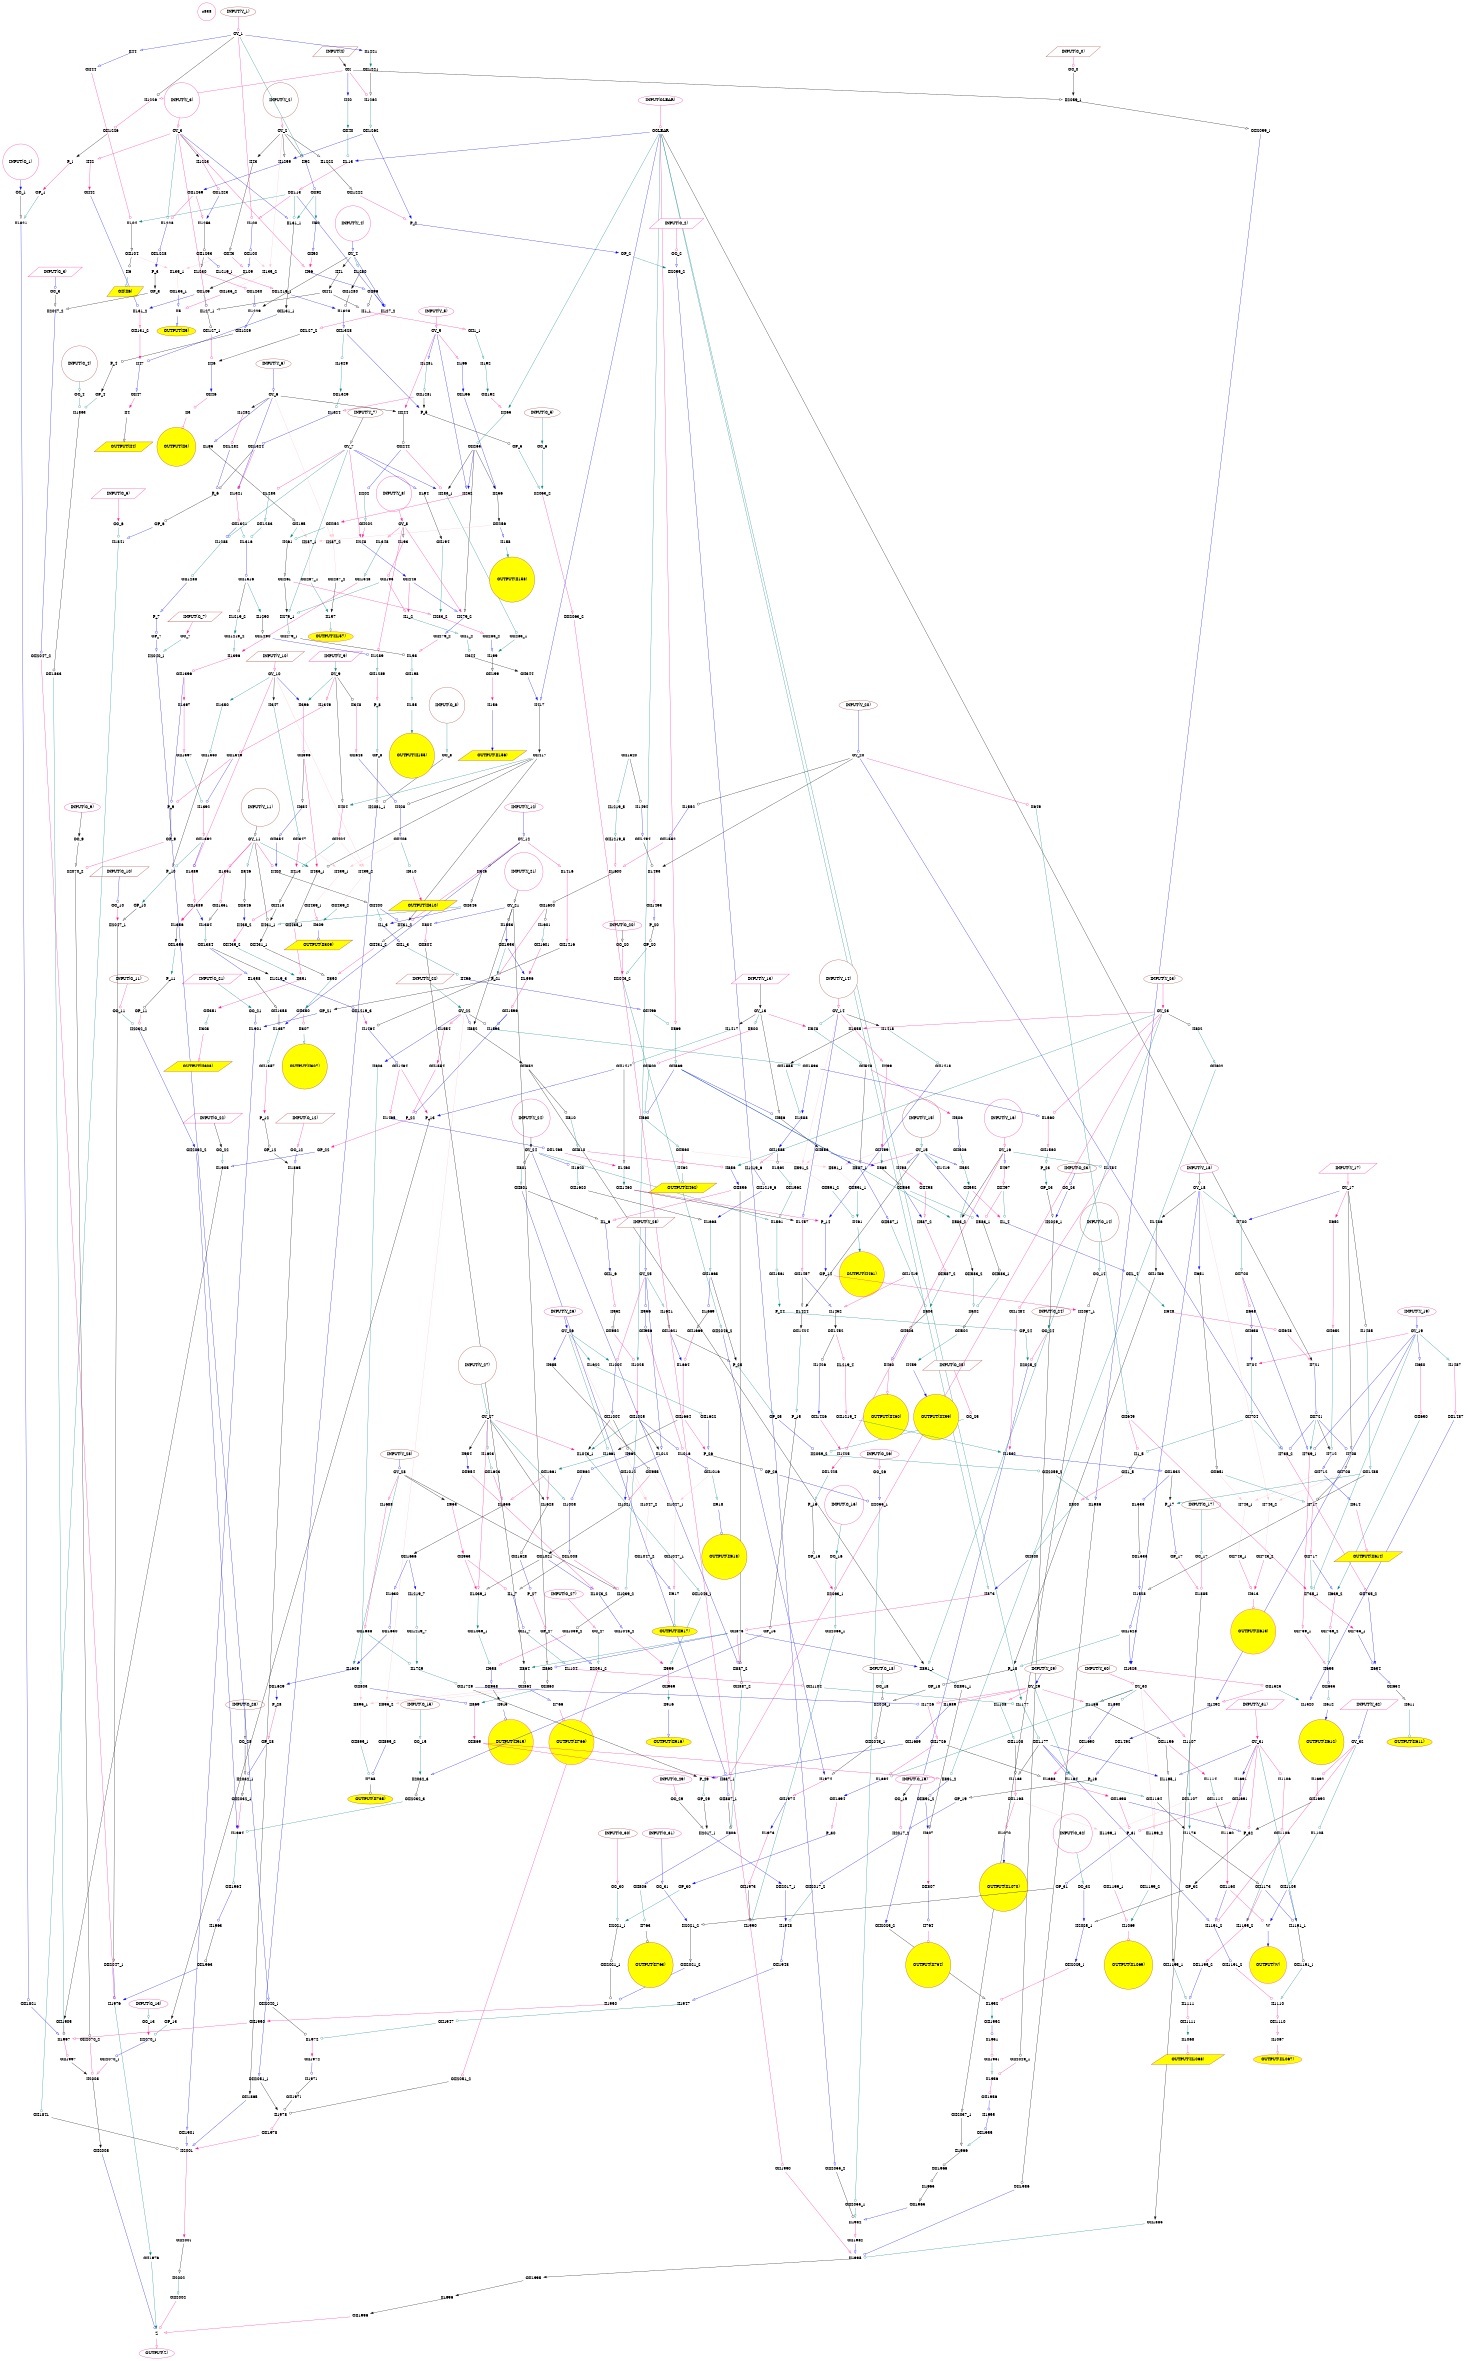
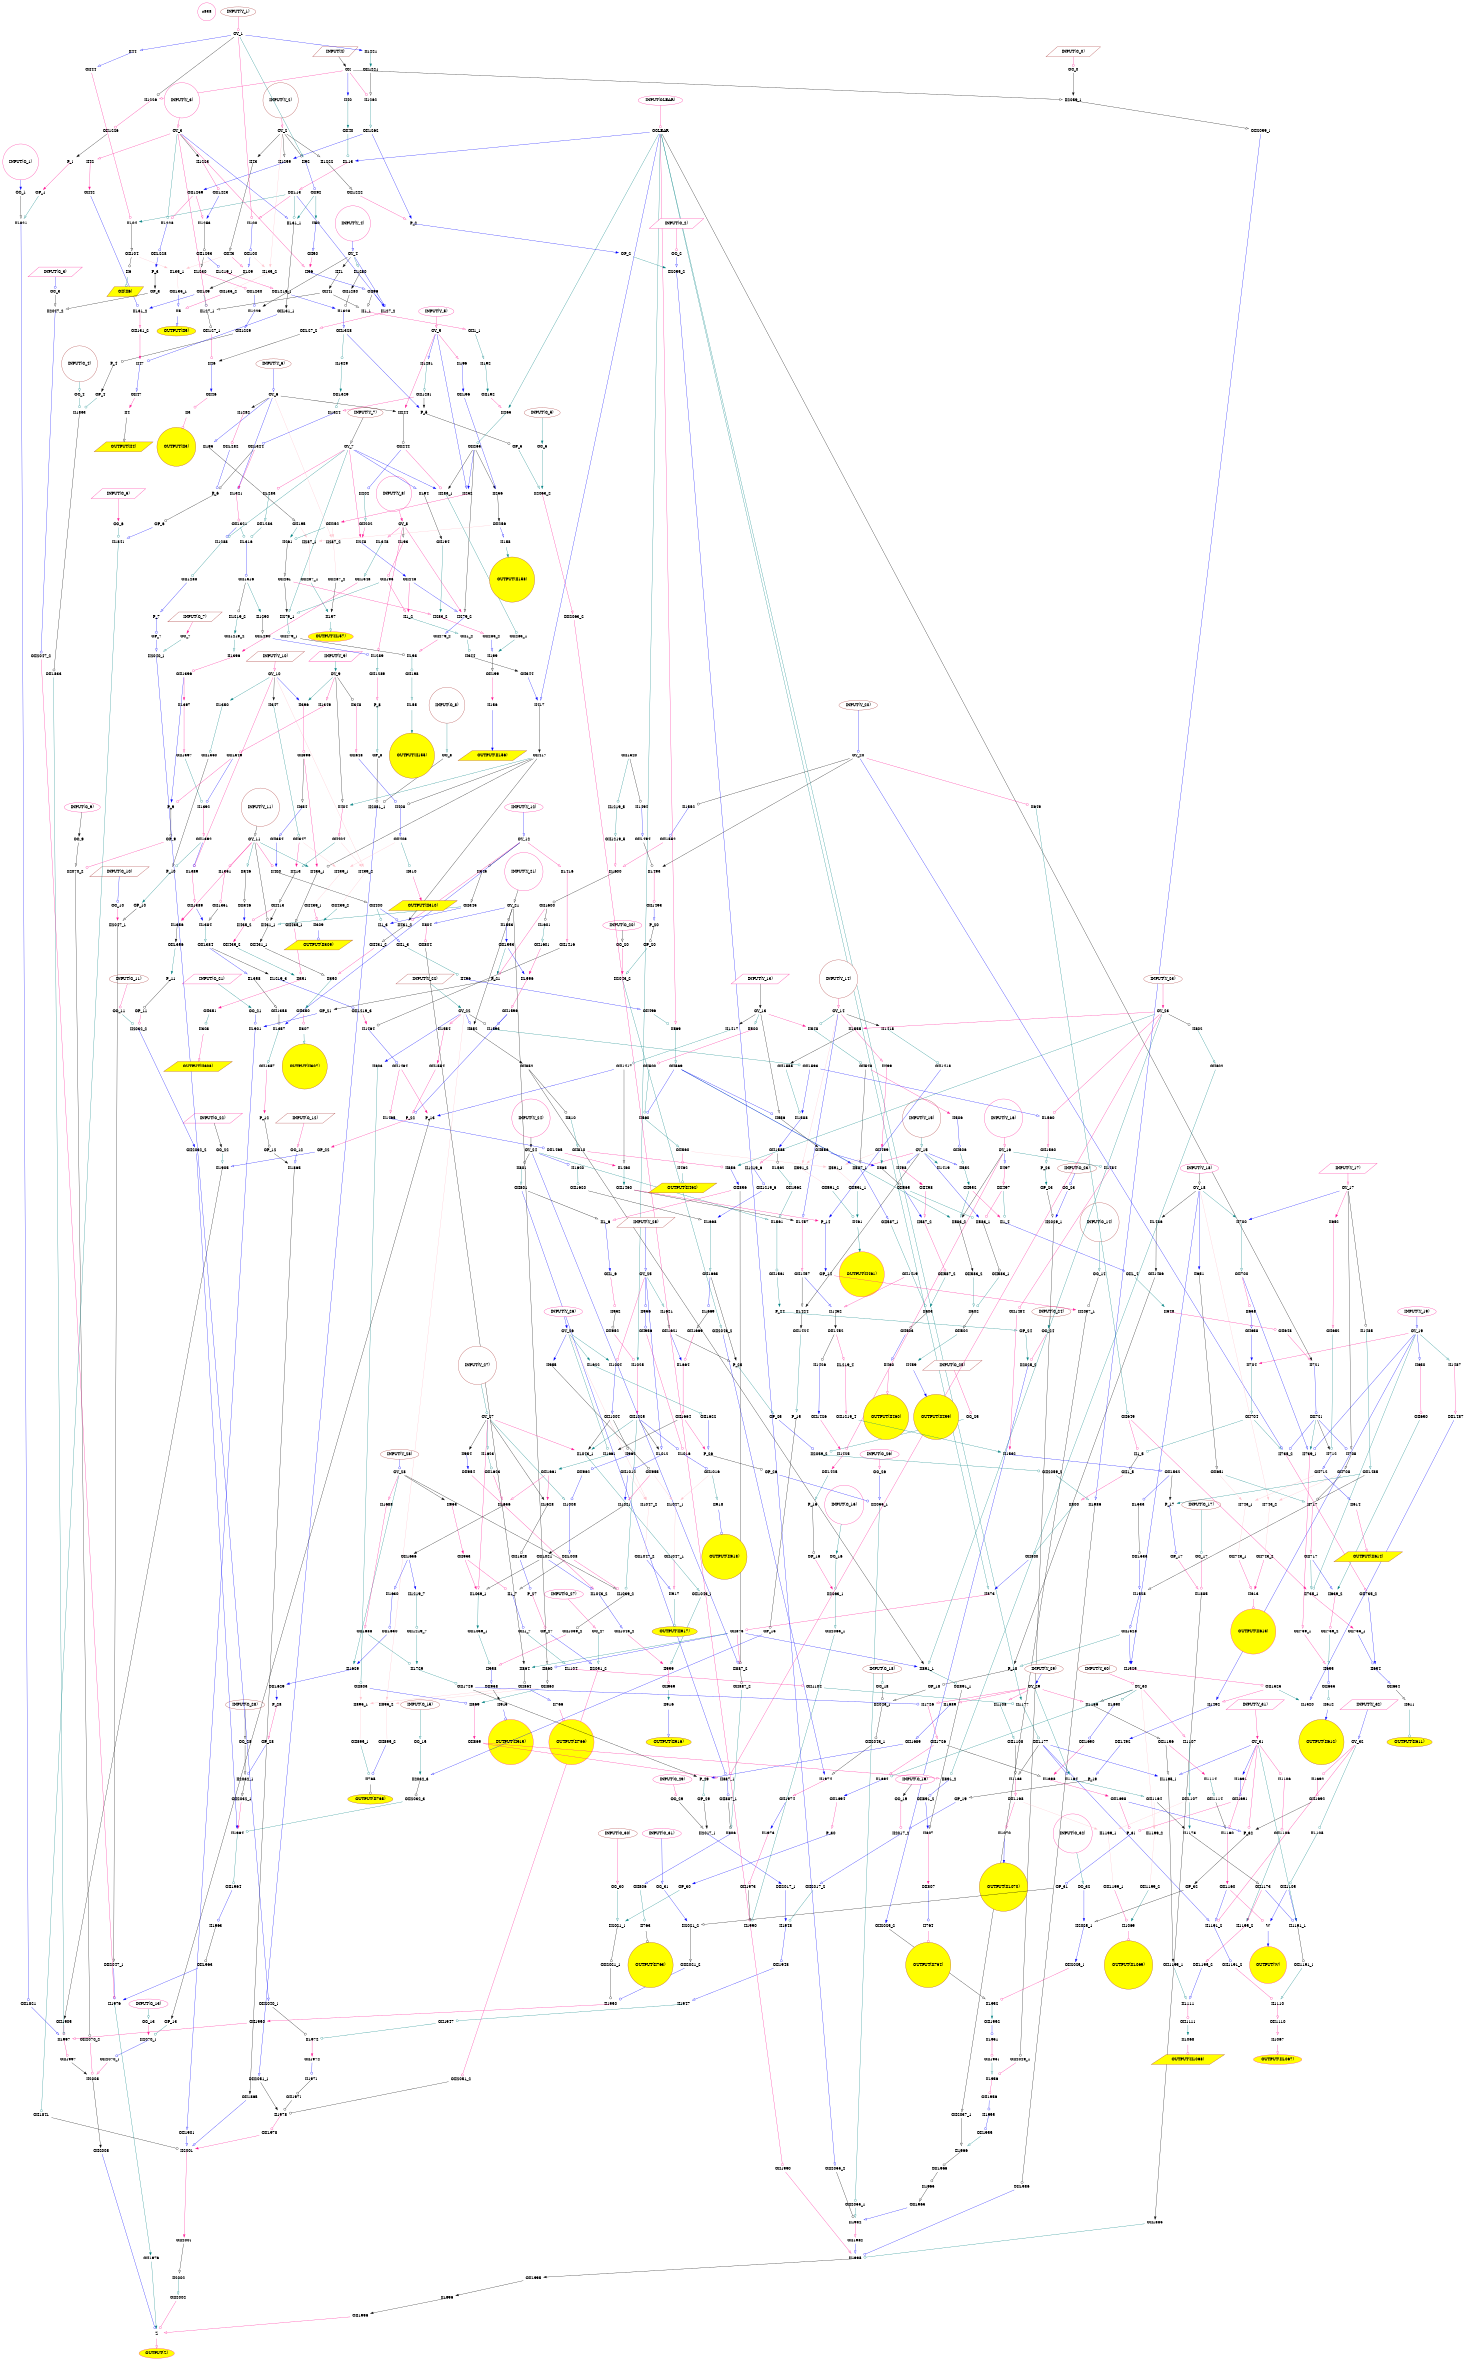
(178, 739) -> (178, 739)
(157, 2353) -> (157, 2353)
